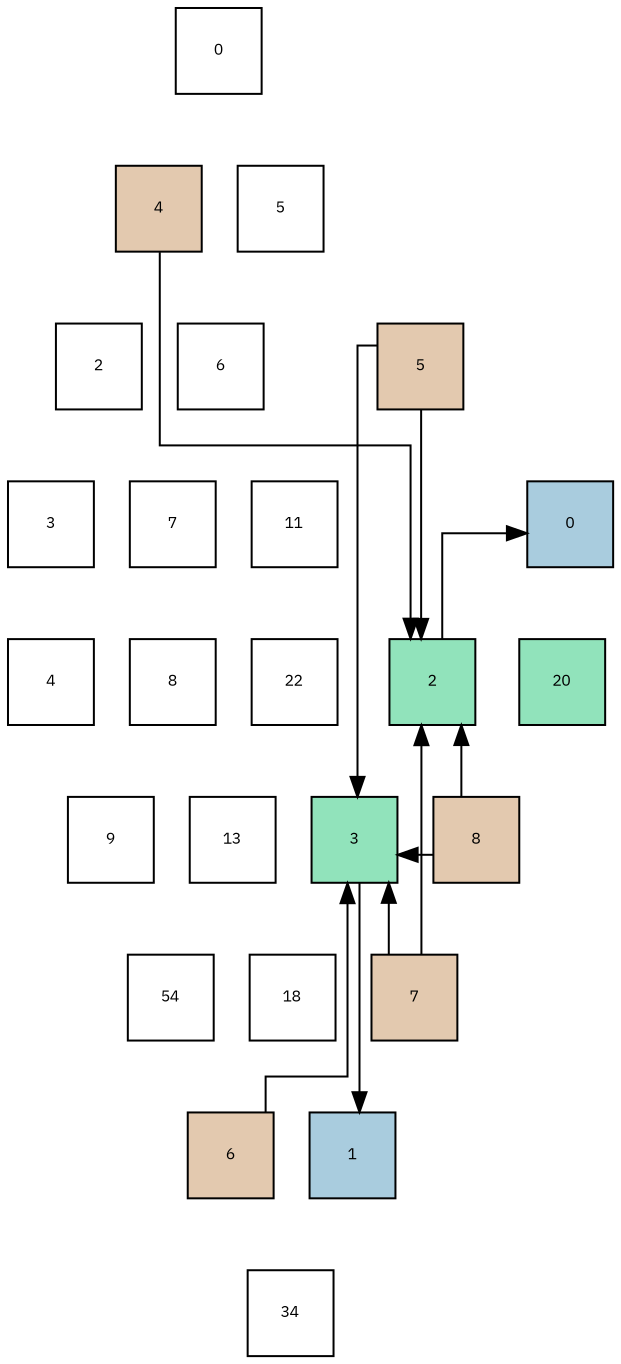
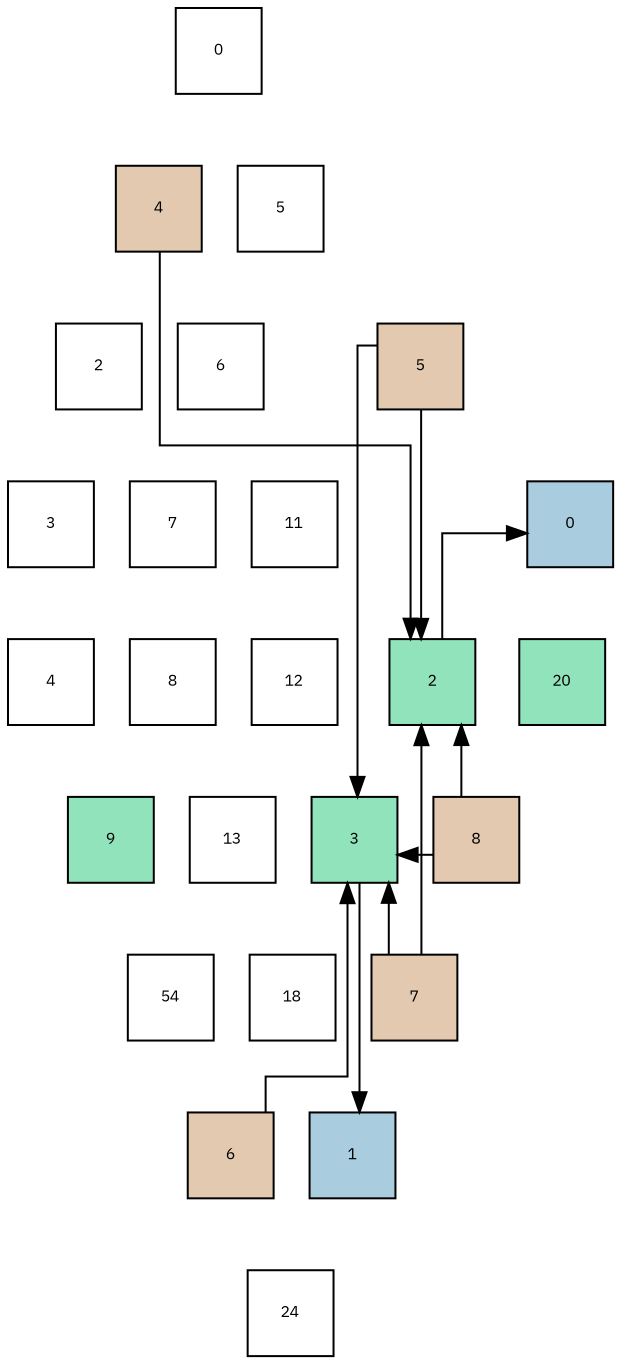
(295, 682) -> (295, 682)
(111, 840) -> (111, 840)
(291, 1313) -> (291, 1313)
